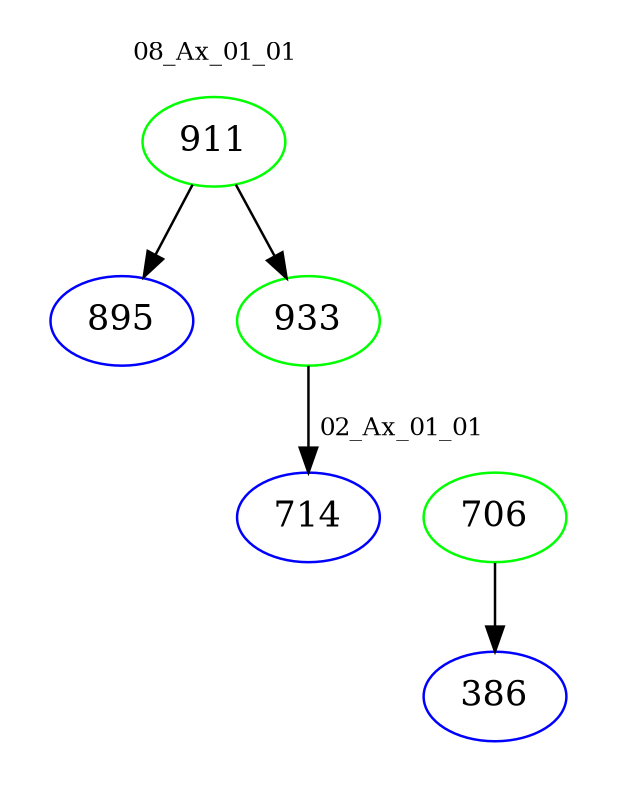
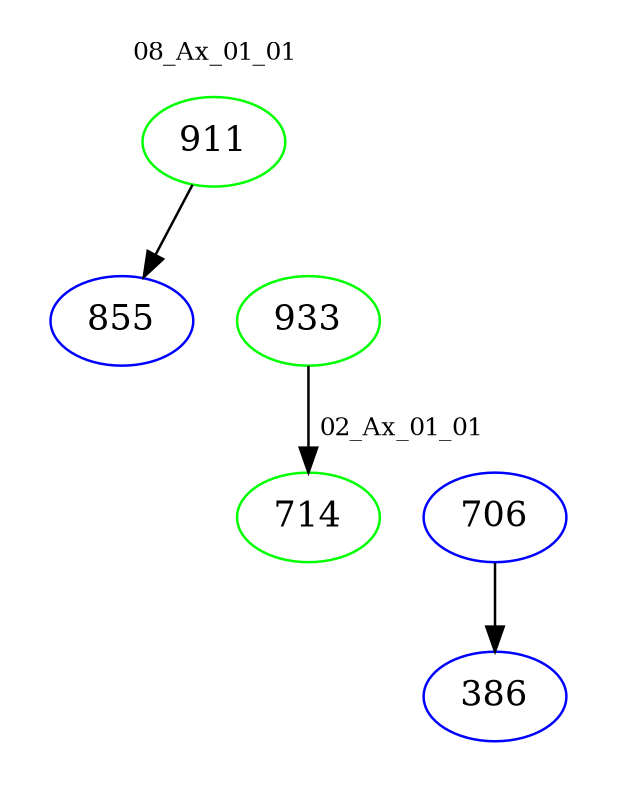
(255, 220) -> none
(122, 321) -> (122, 321)
(308, 517) -> (308, 517)
(495, 517) -> (495, 517)
